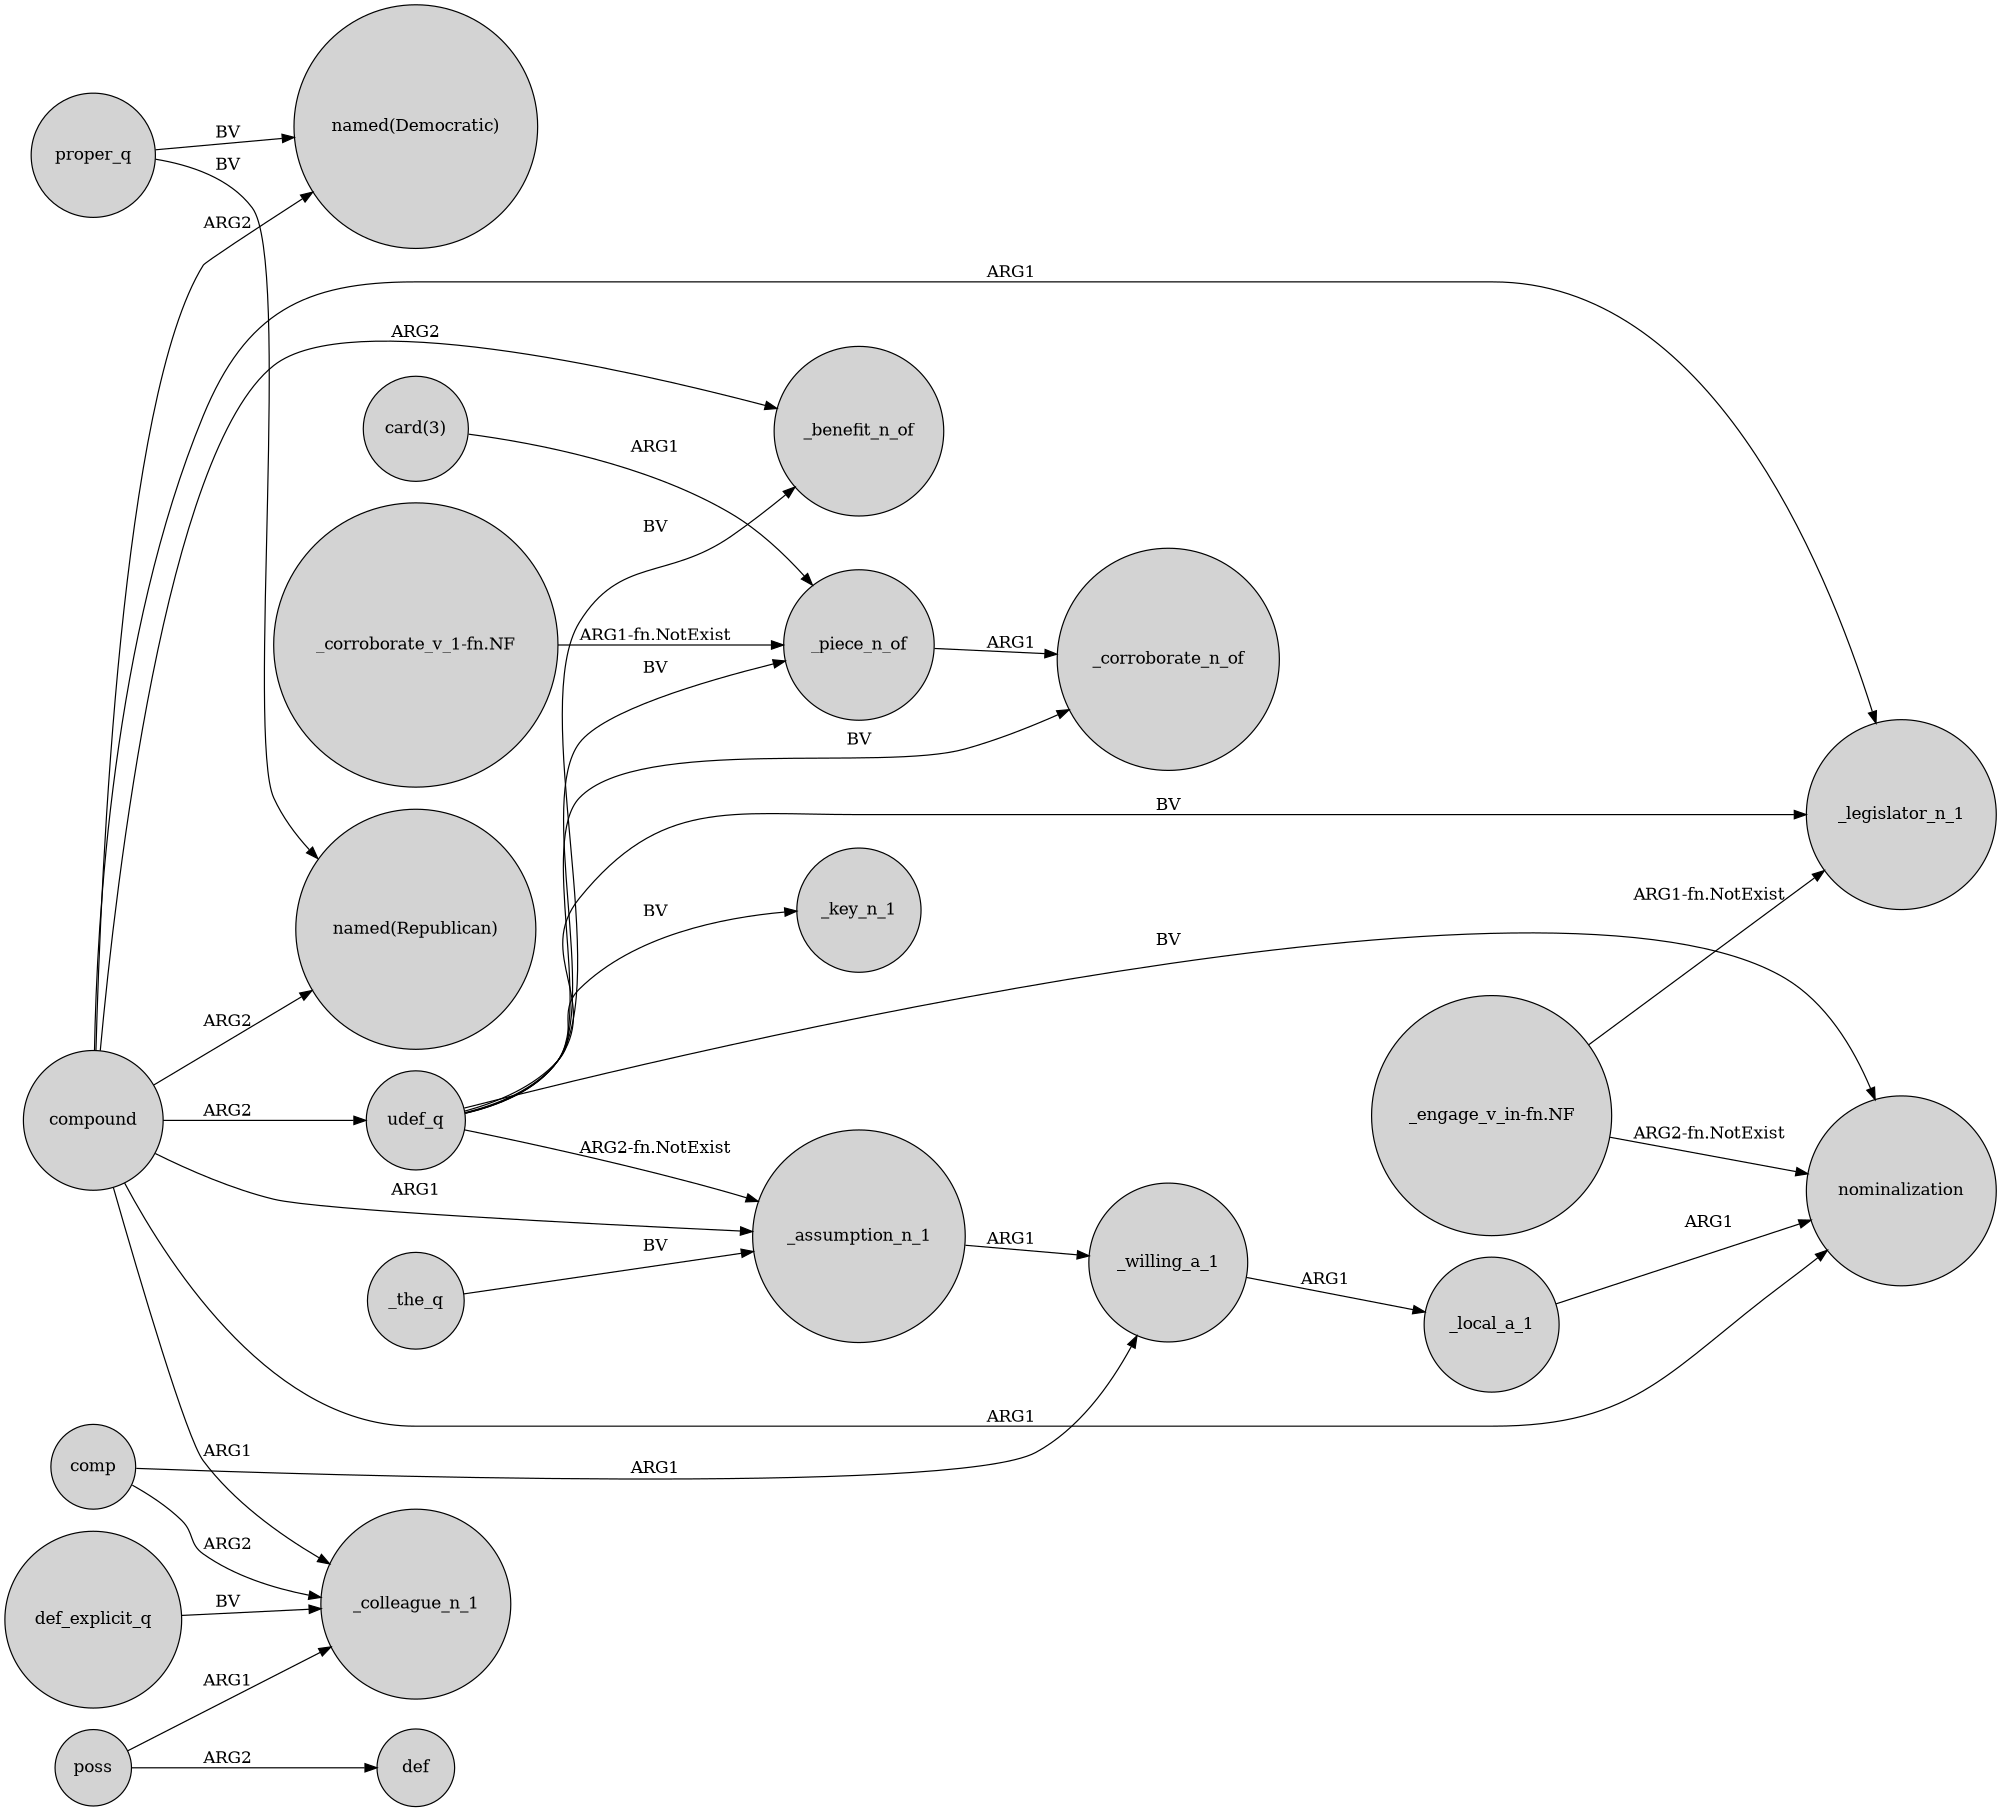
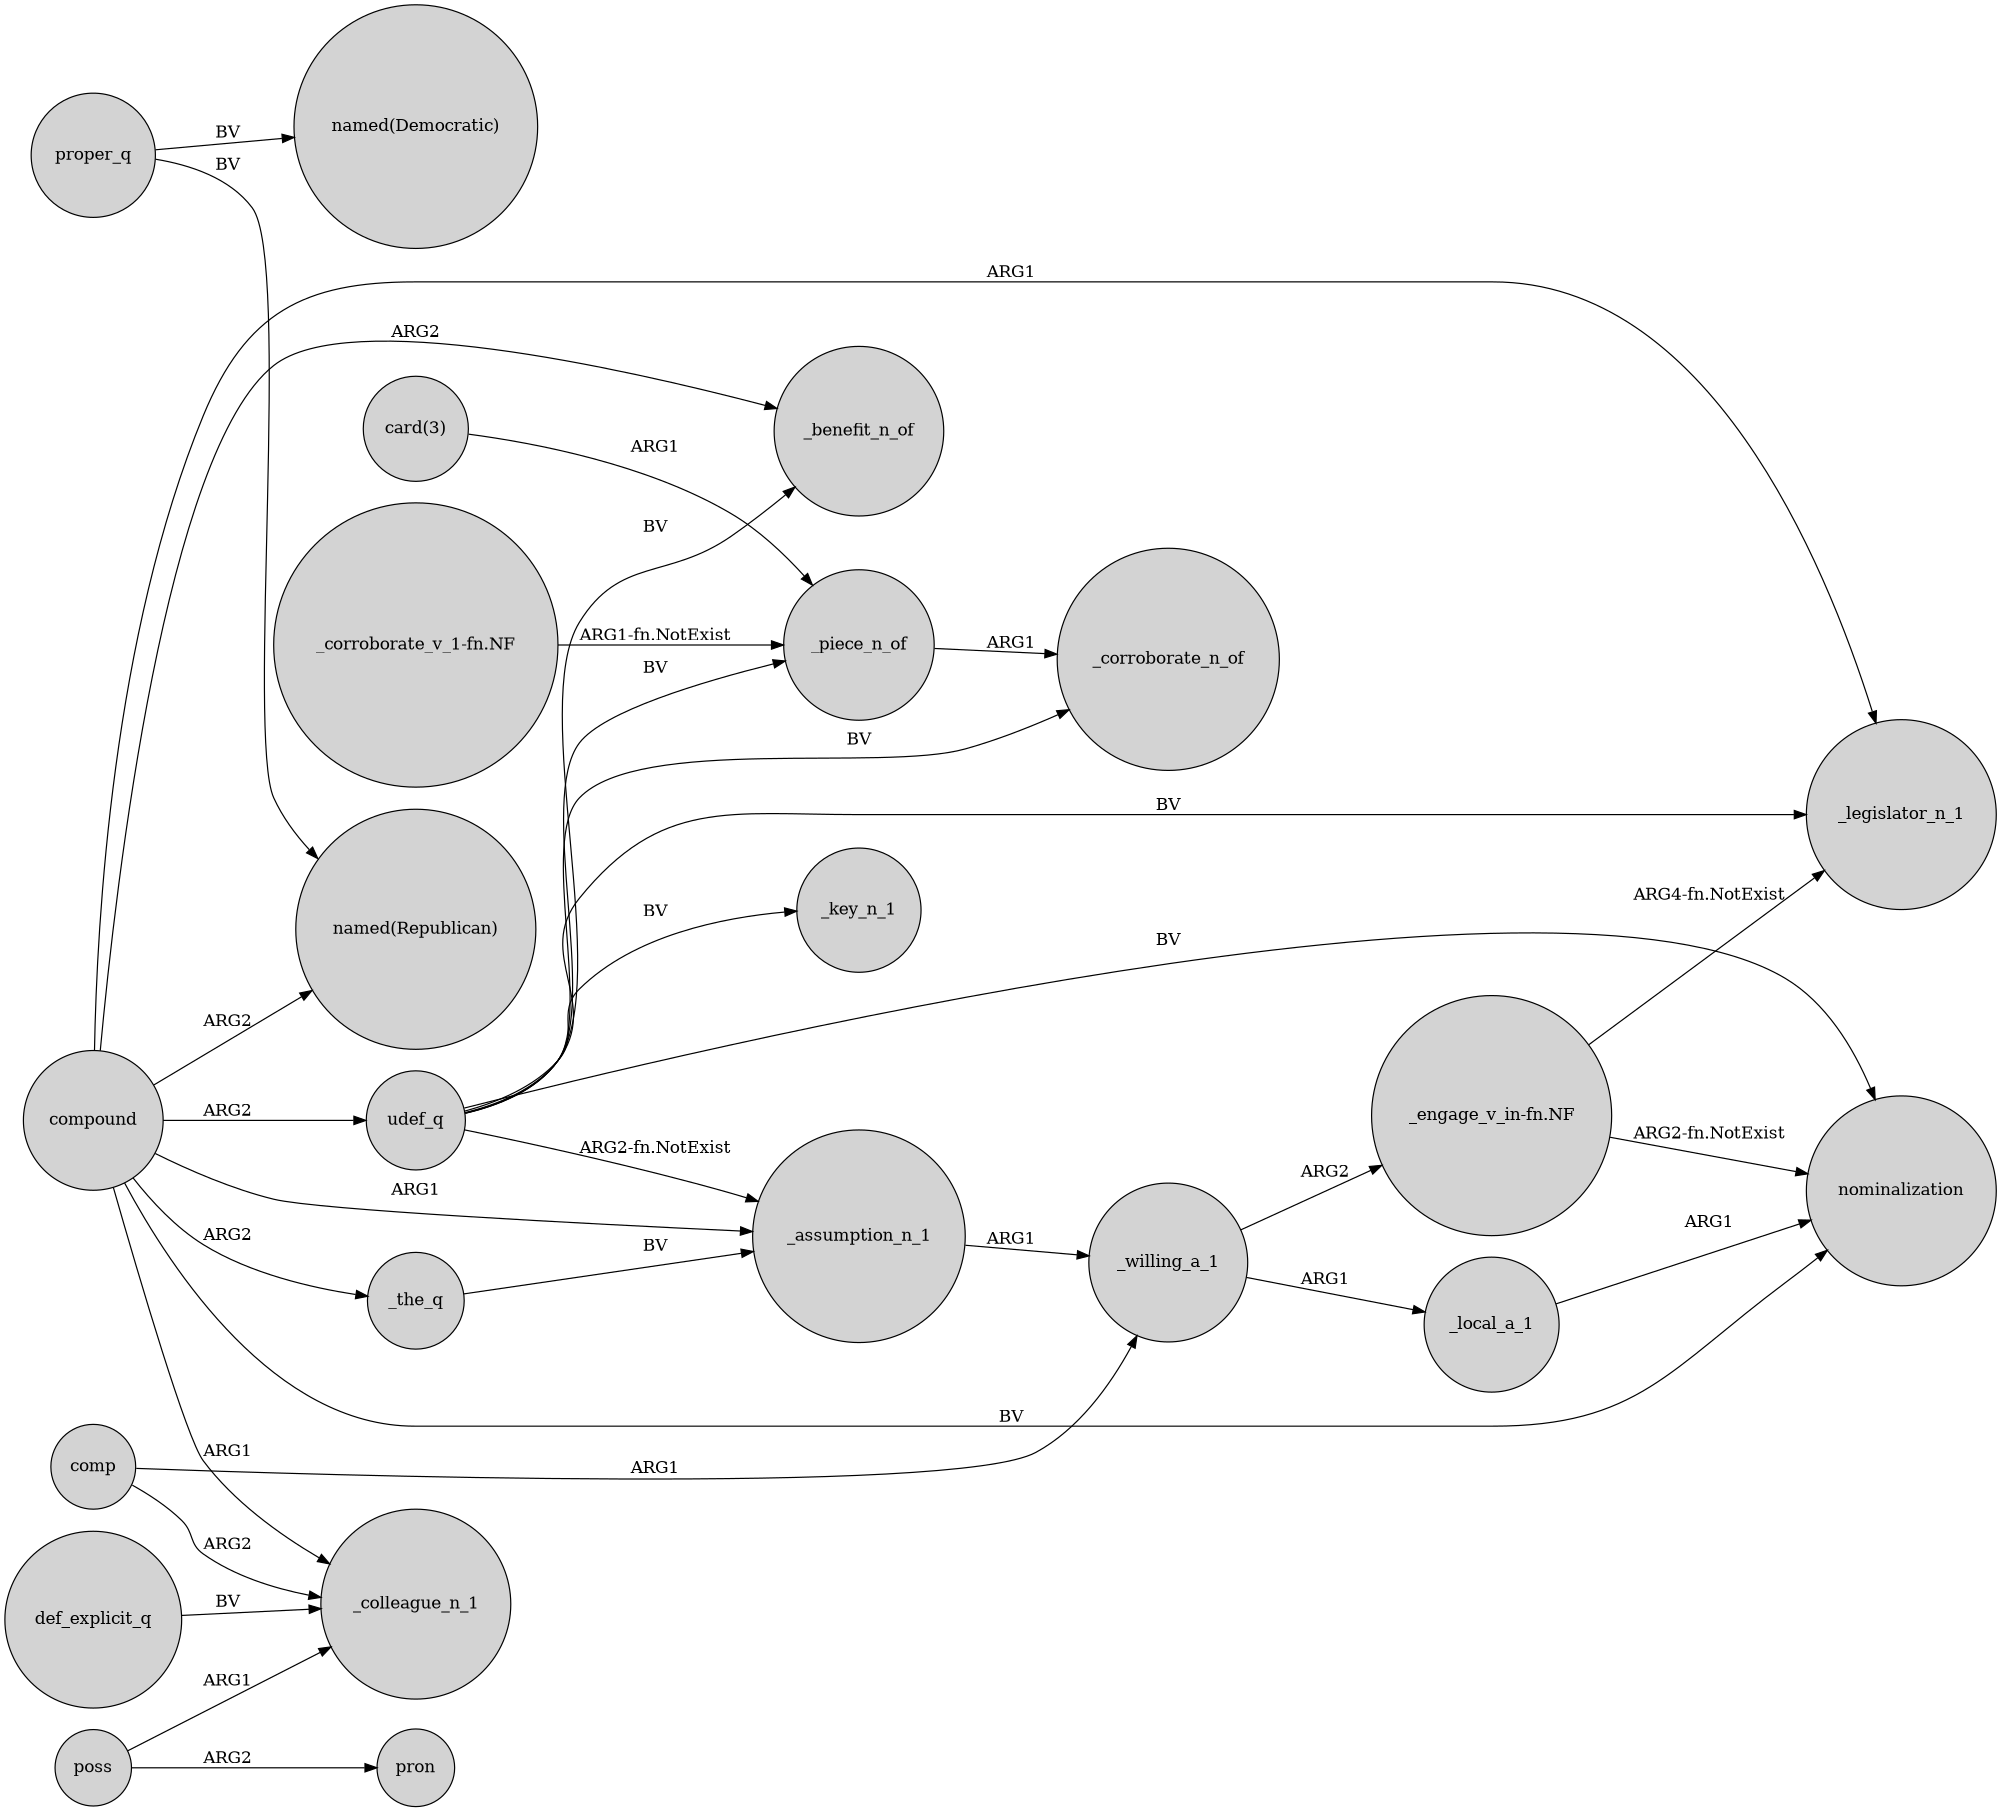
(126, 593) -> (232, 1260)
(1709, 895) -> (1709, 895)
none -> (1306, 1200)
(1011, 1417) -> (1011, 1417)
(416, 1768) -> (416, 1768)
